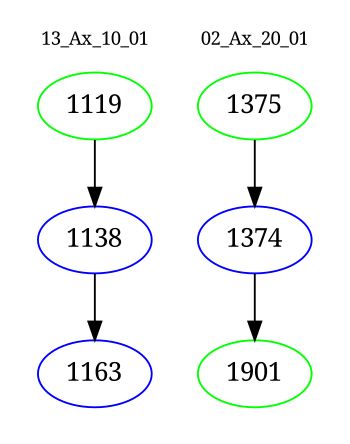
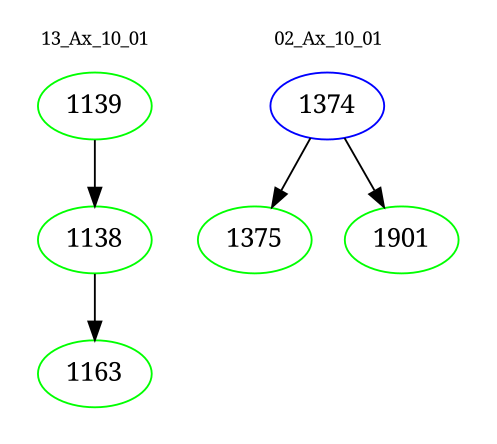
(255, 40) -> (328, 40)
(95, 106) -> (95, 106)
(255, 164) -> (296, 164)
(95, 240) -> (95, 240)
(95, 374) -> (95, 374)
